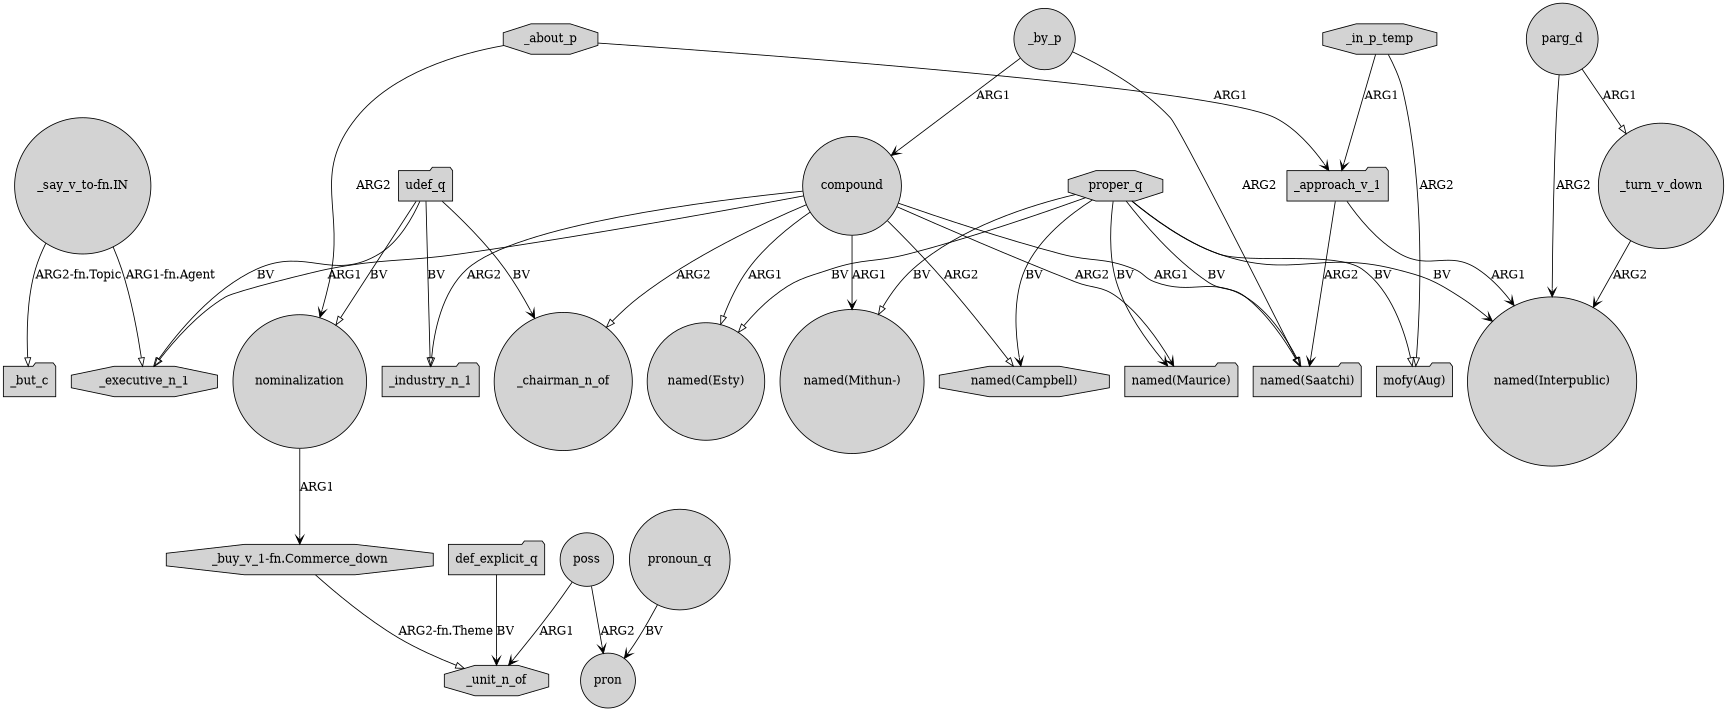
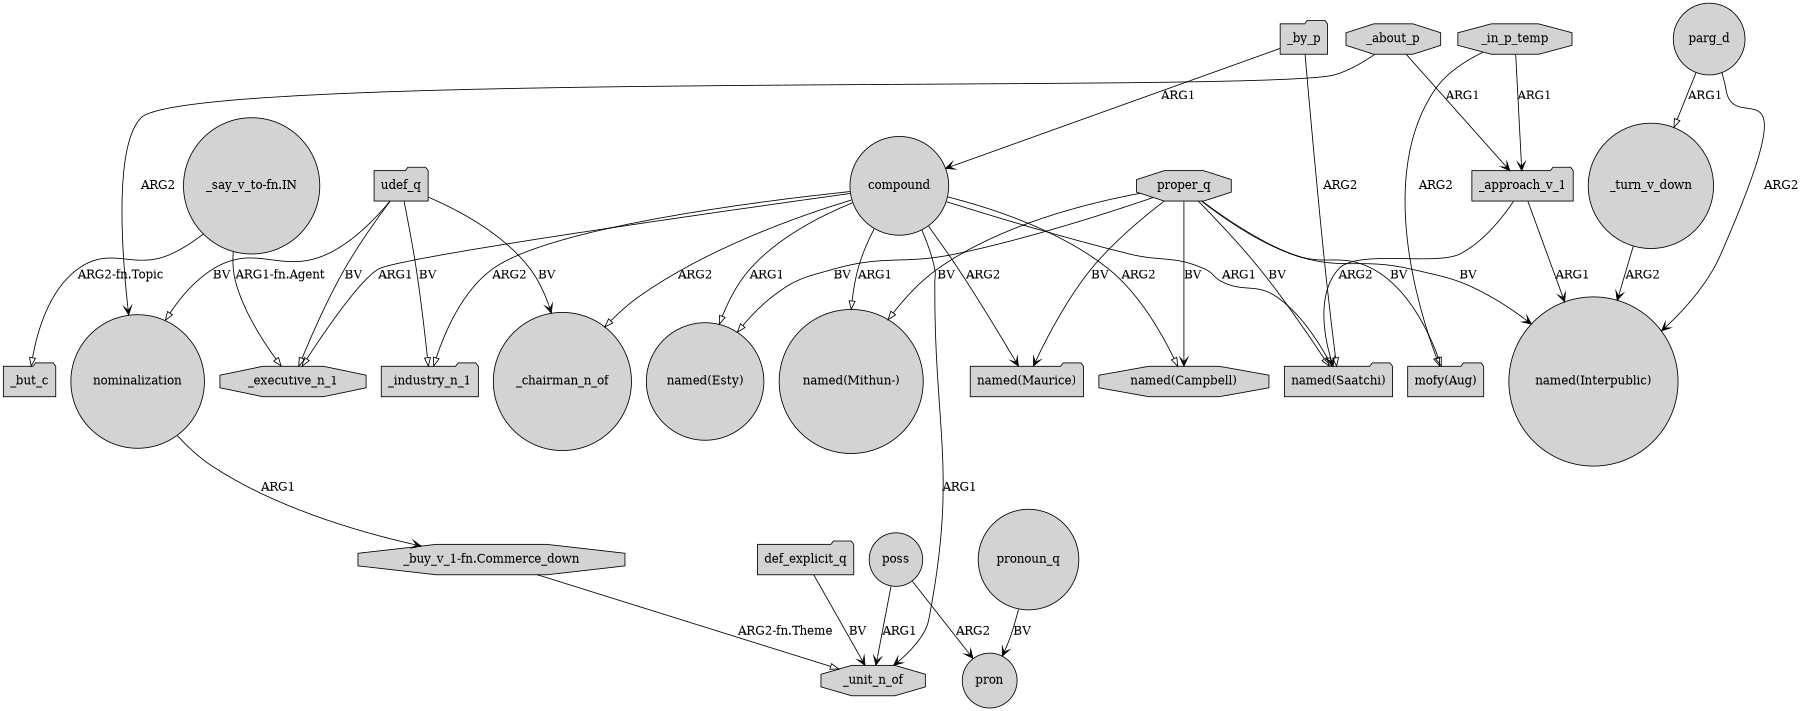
(1045, 39) -> (1304, 39)
(852, 270) -> (858, 269)
none -> (942, 449)
